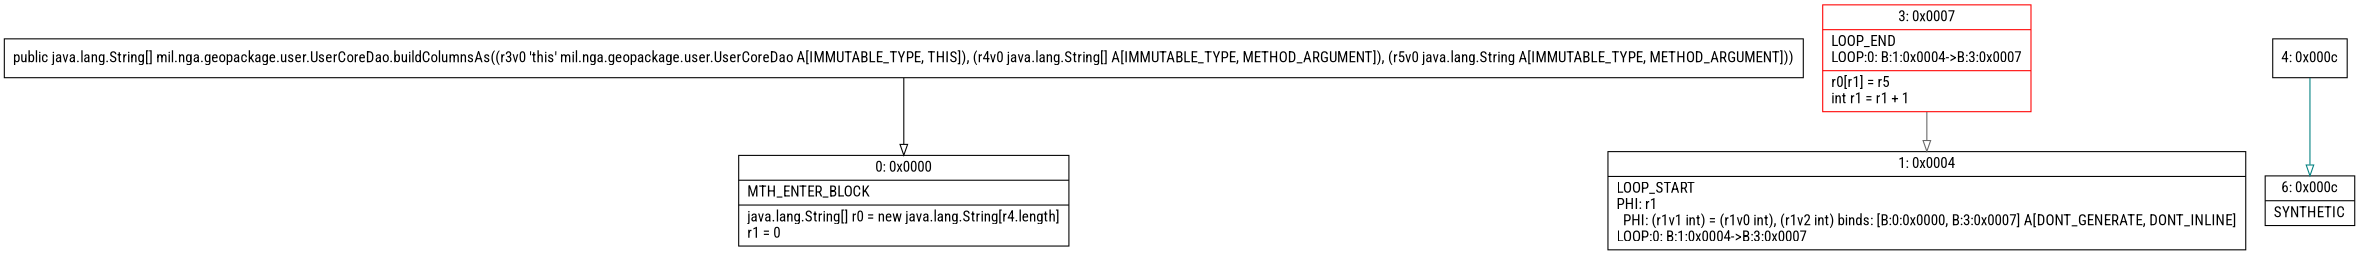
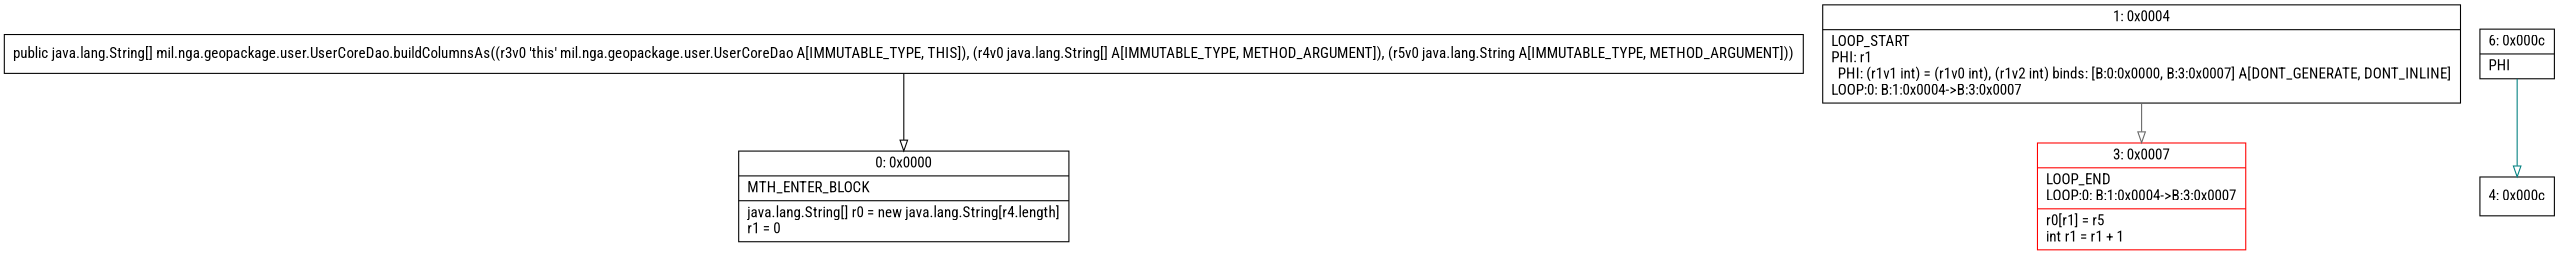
(2310, 121) -> (2517, 122)
(1927, 126) -> (2142, 117)
(2310, 213) -> (2500, 66)
